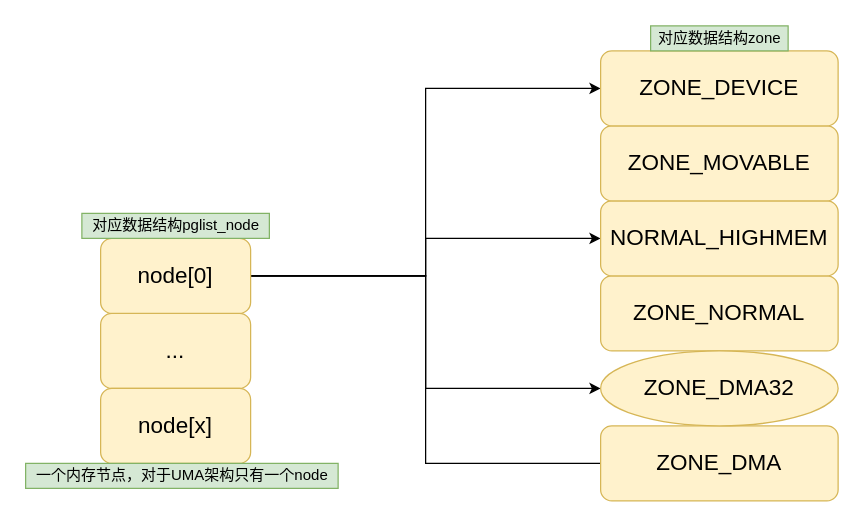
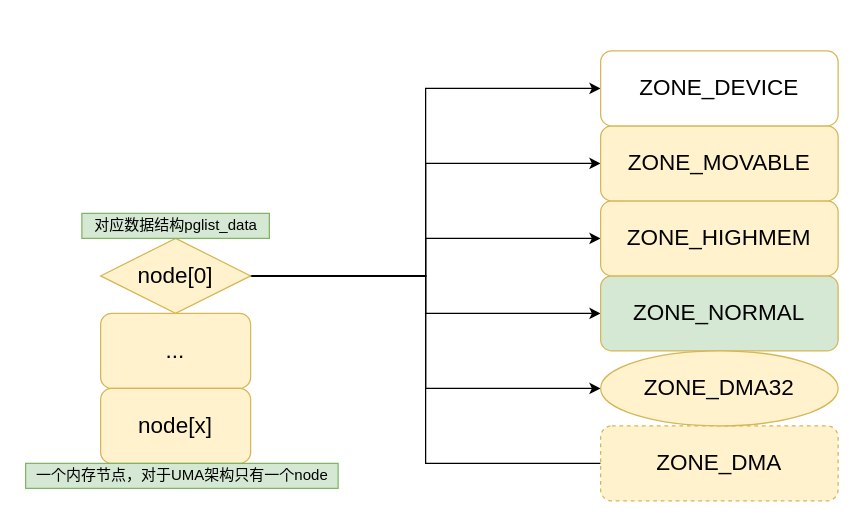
(719, 38) -> none
(719, 88) -> (719, 88)
none -> (510, 163)
(176, 226) -> (176, 226)
(719, 238) -> (719, 238)
(176, 276) -> (176, 276)
none -> (510, 313)
(719, 313) -> (719, 313)
(719, 463) -> (719, 463)
